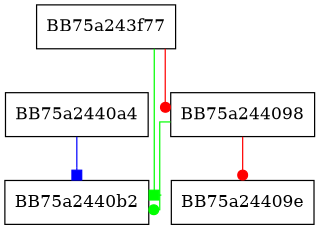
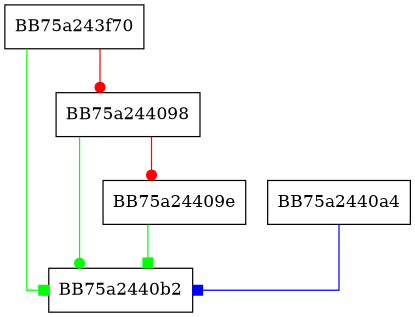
(106, 27) -> (74, 27)
none -> (148, 240)
